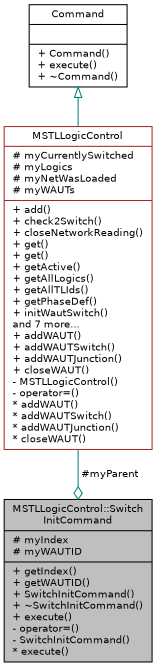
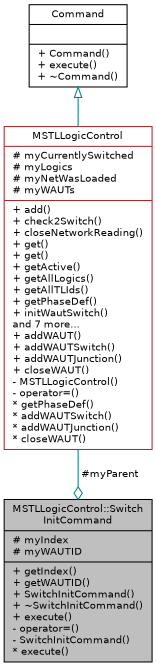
(46, 405) -> (54, 405)
